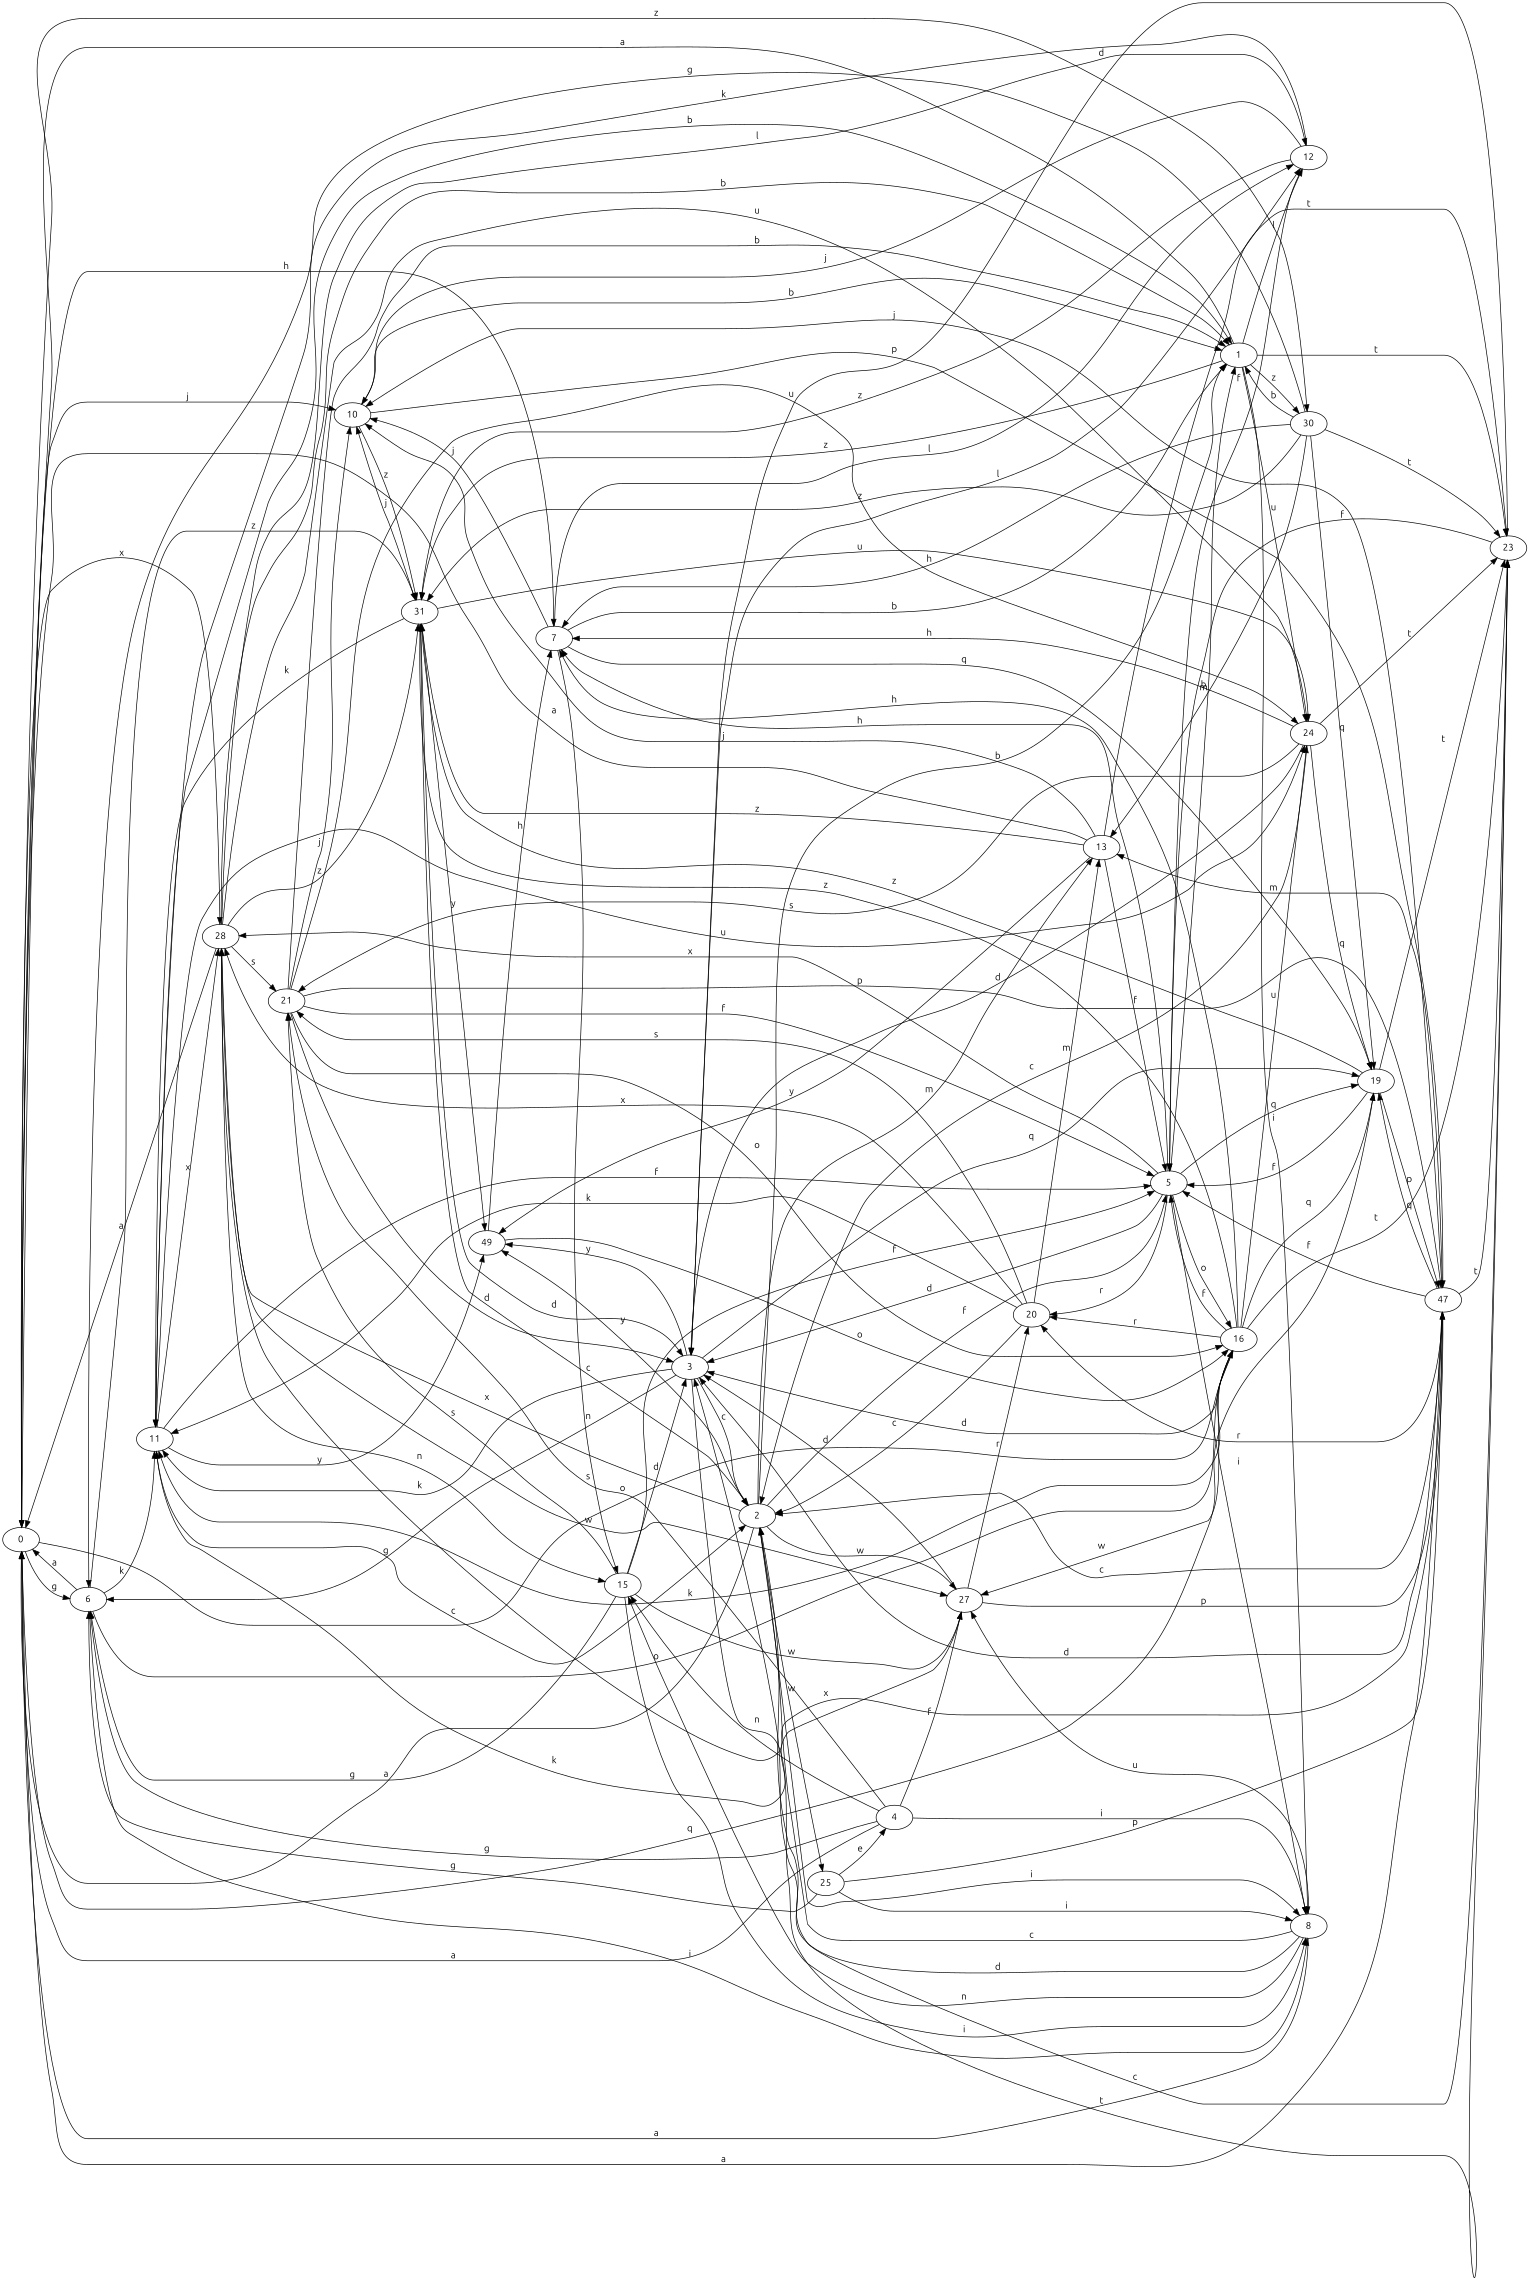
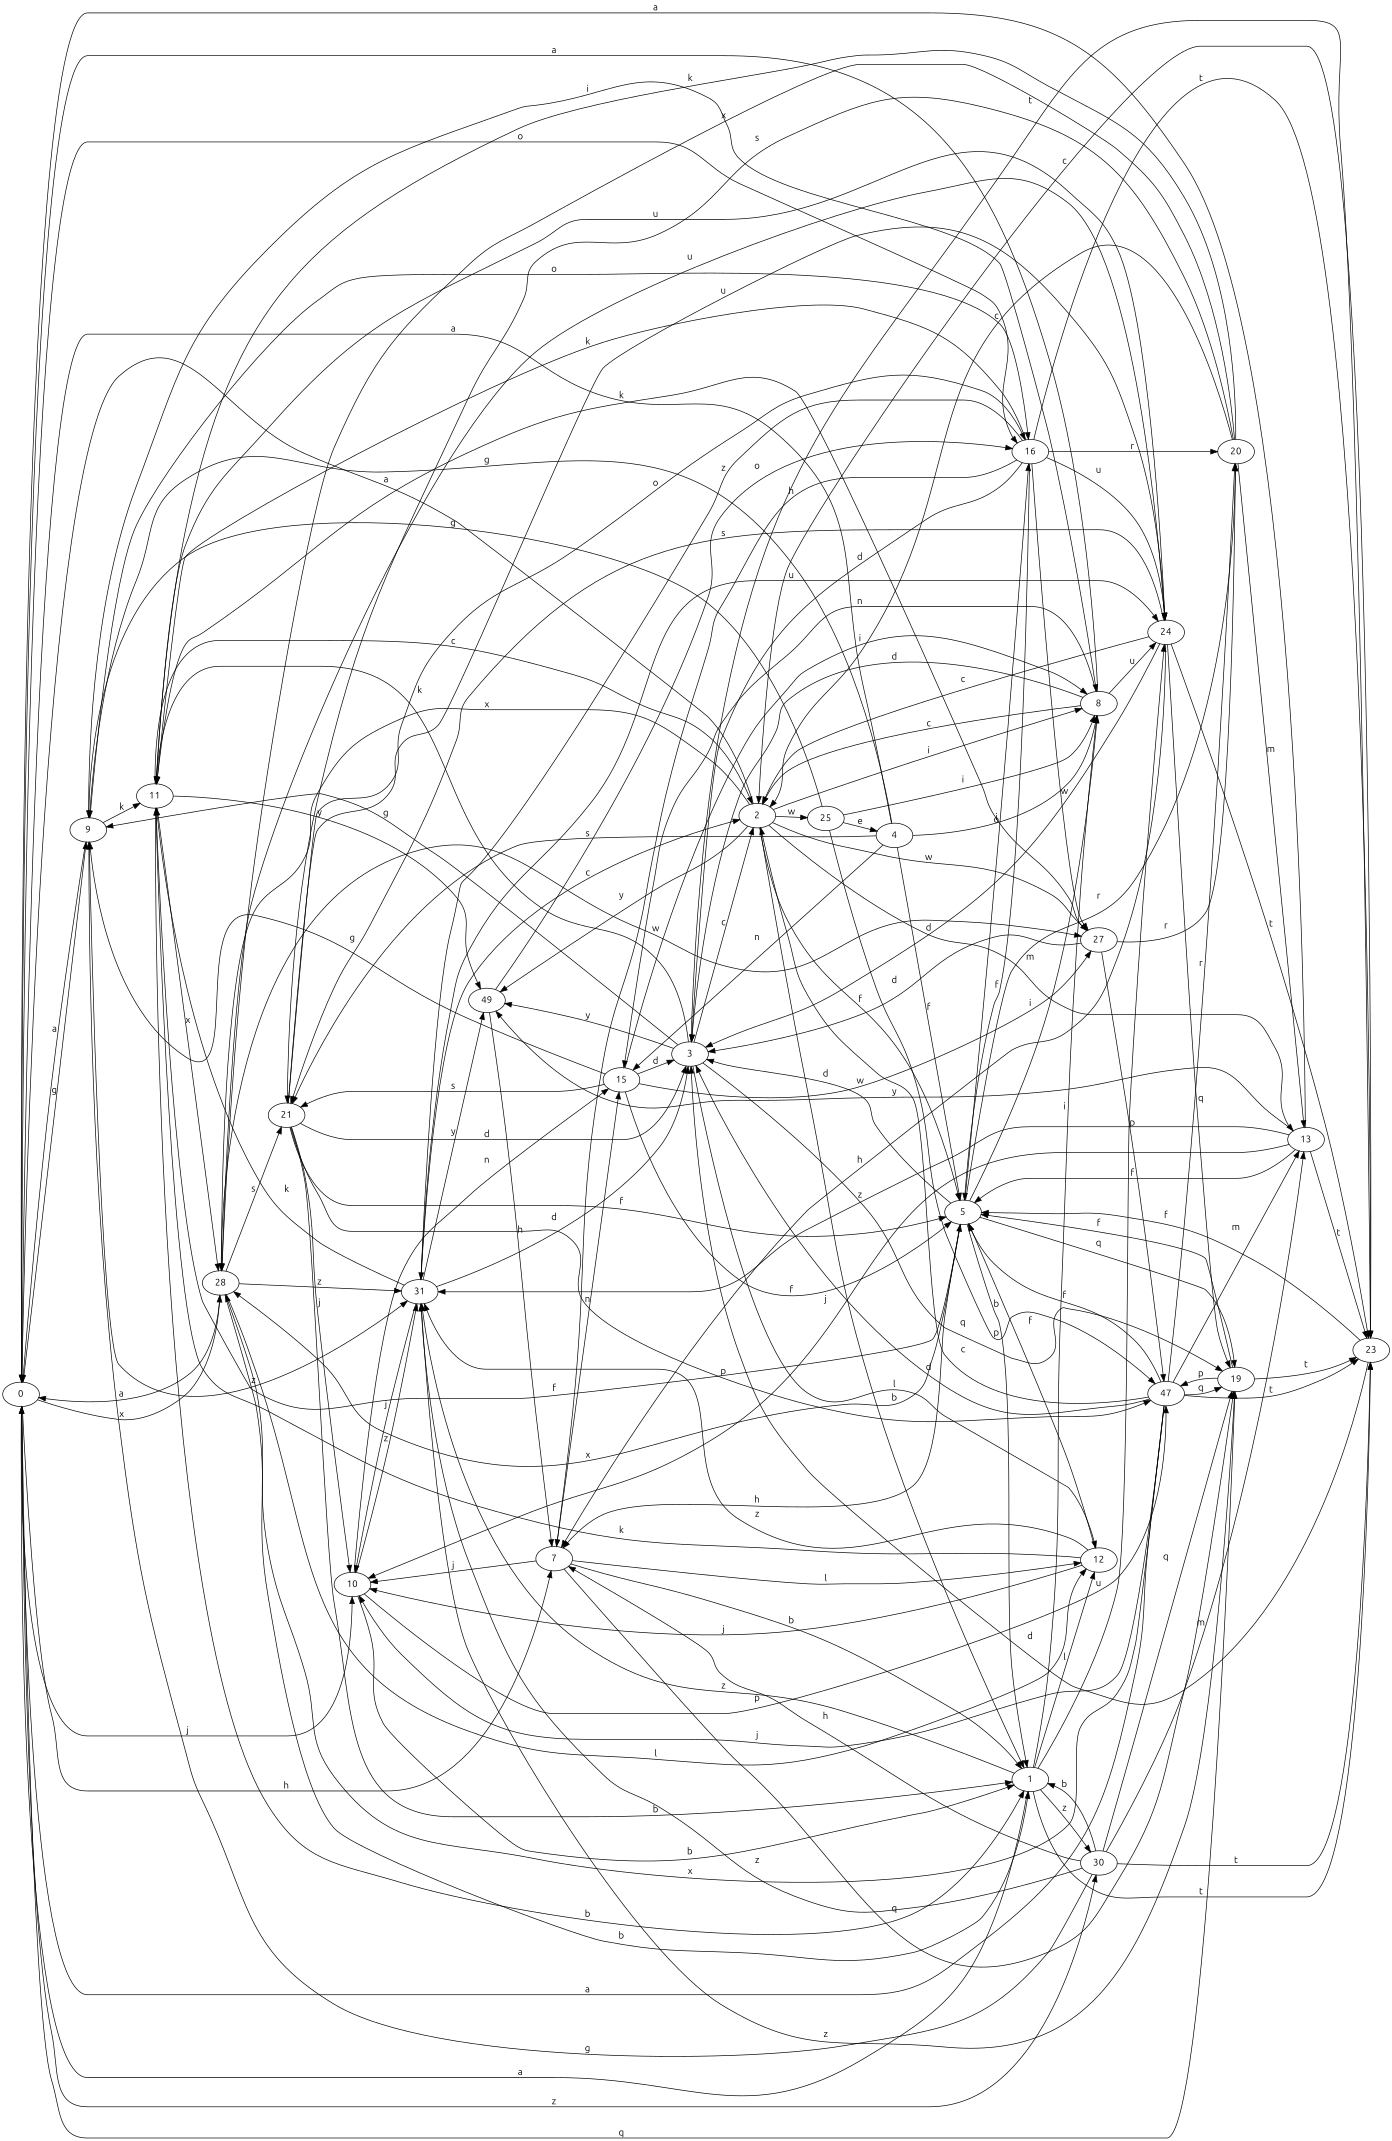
(1314, 1218) -> none
(244, 1374) -> (392, 1301)
(88, 1599) -> (88, 830)
(934, 1719) -> (928, 1020)
(1152, 1773) -> (1130, 671)
